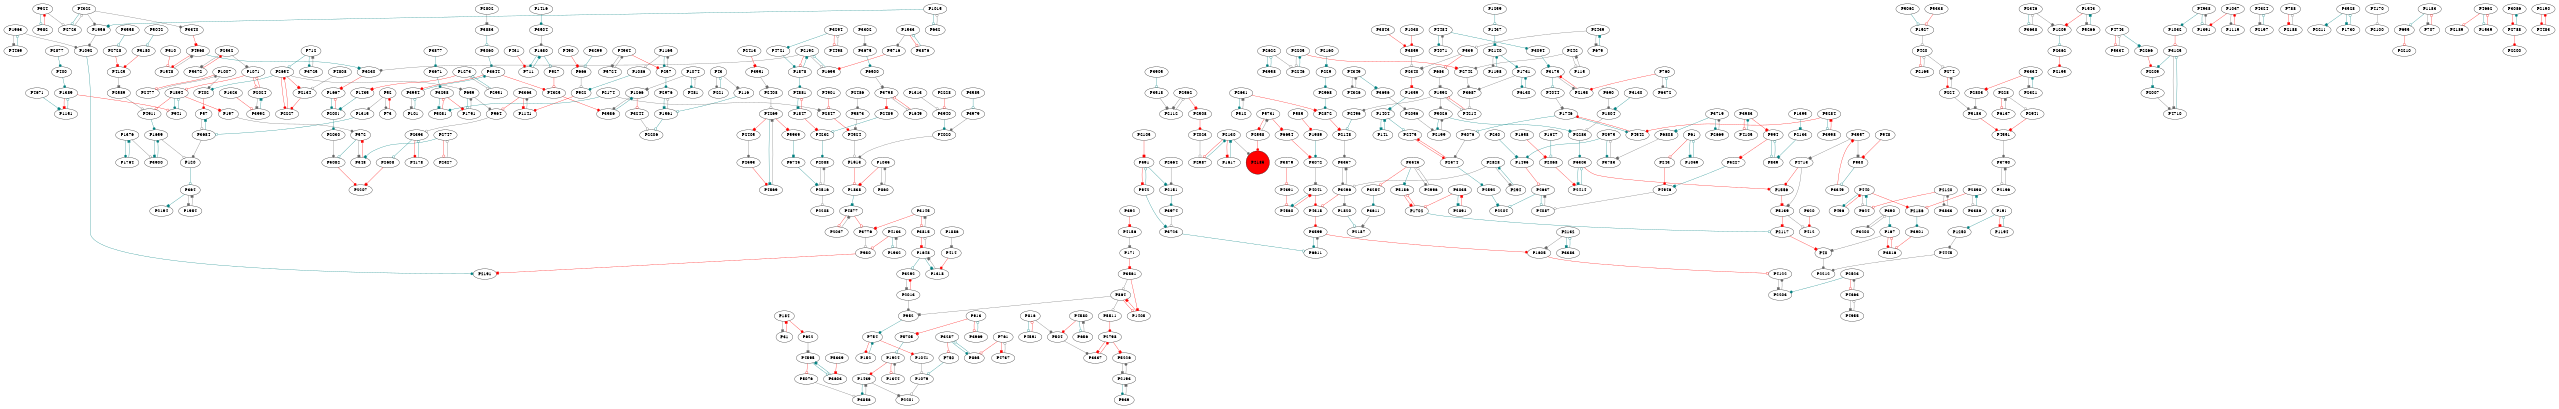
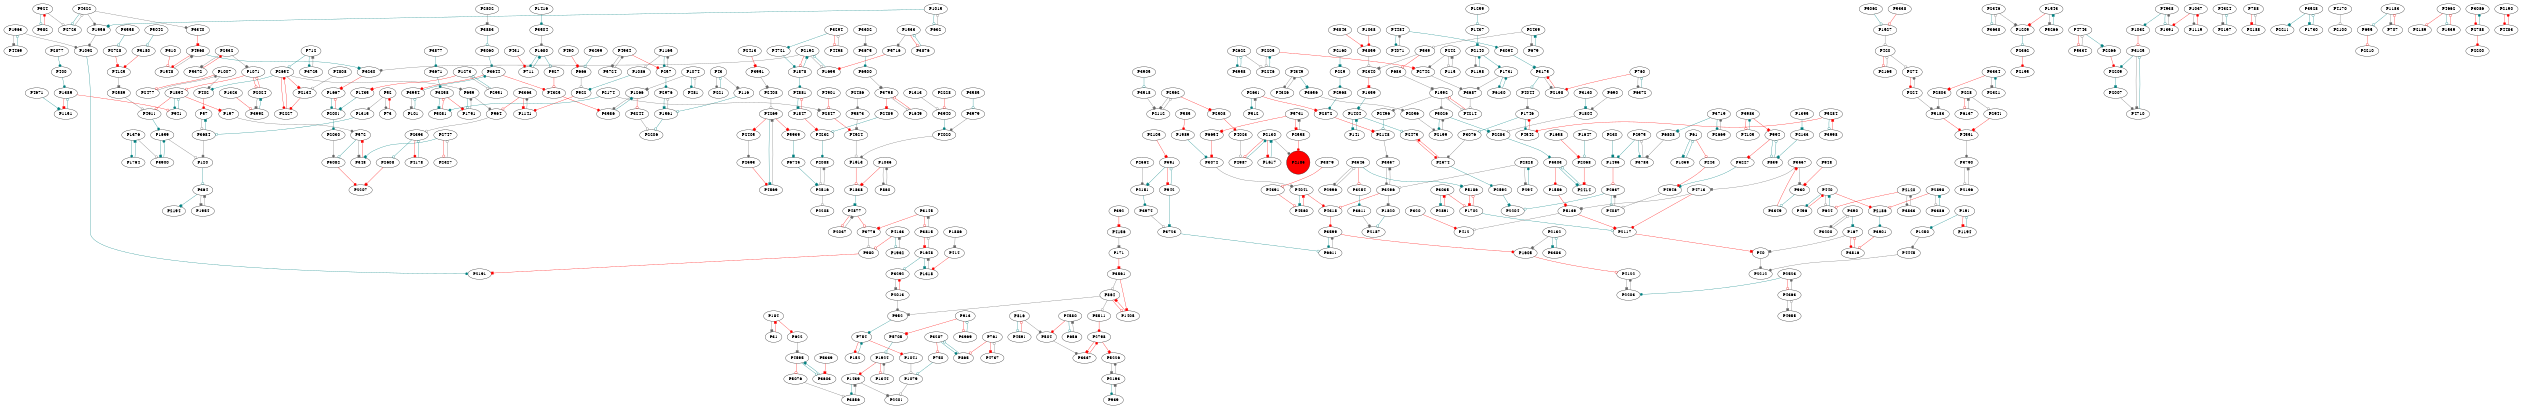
(1792, 175) -> (1663, 210)
